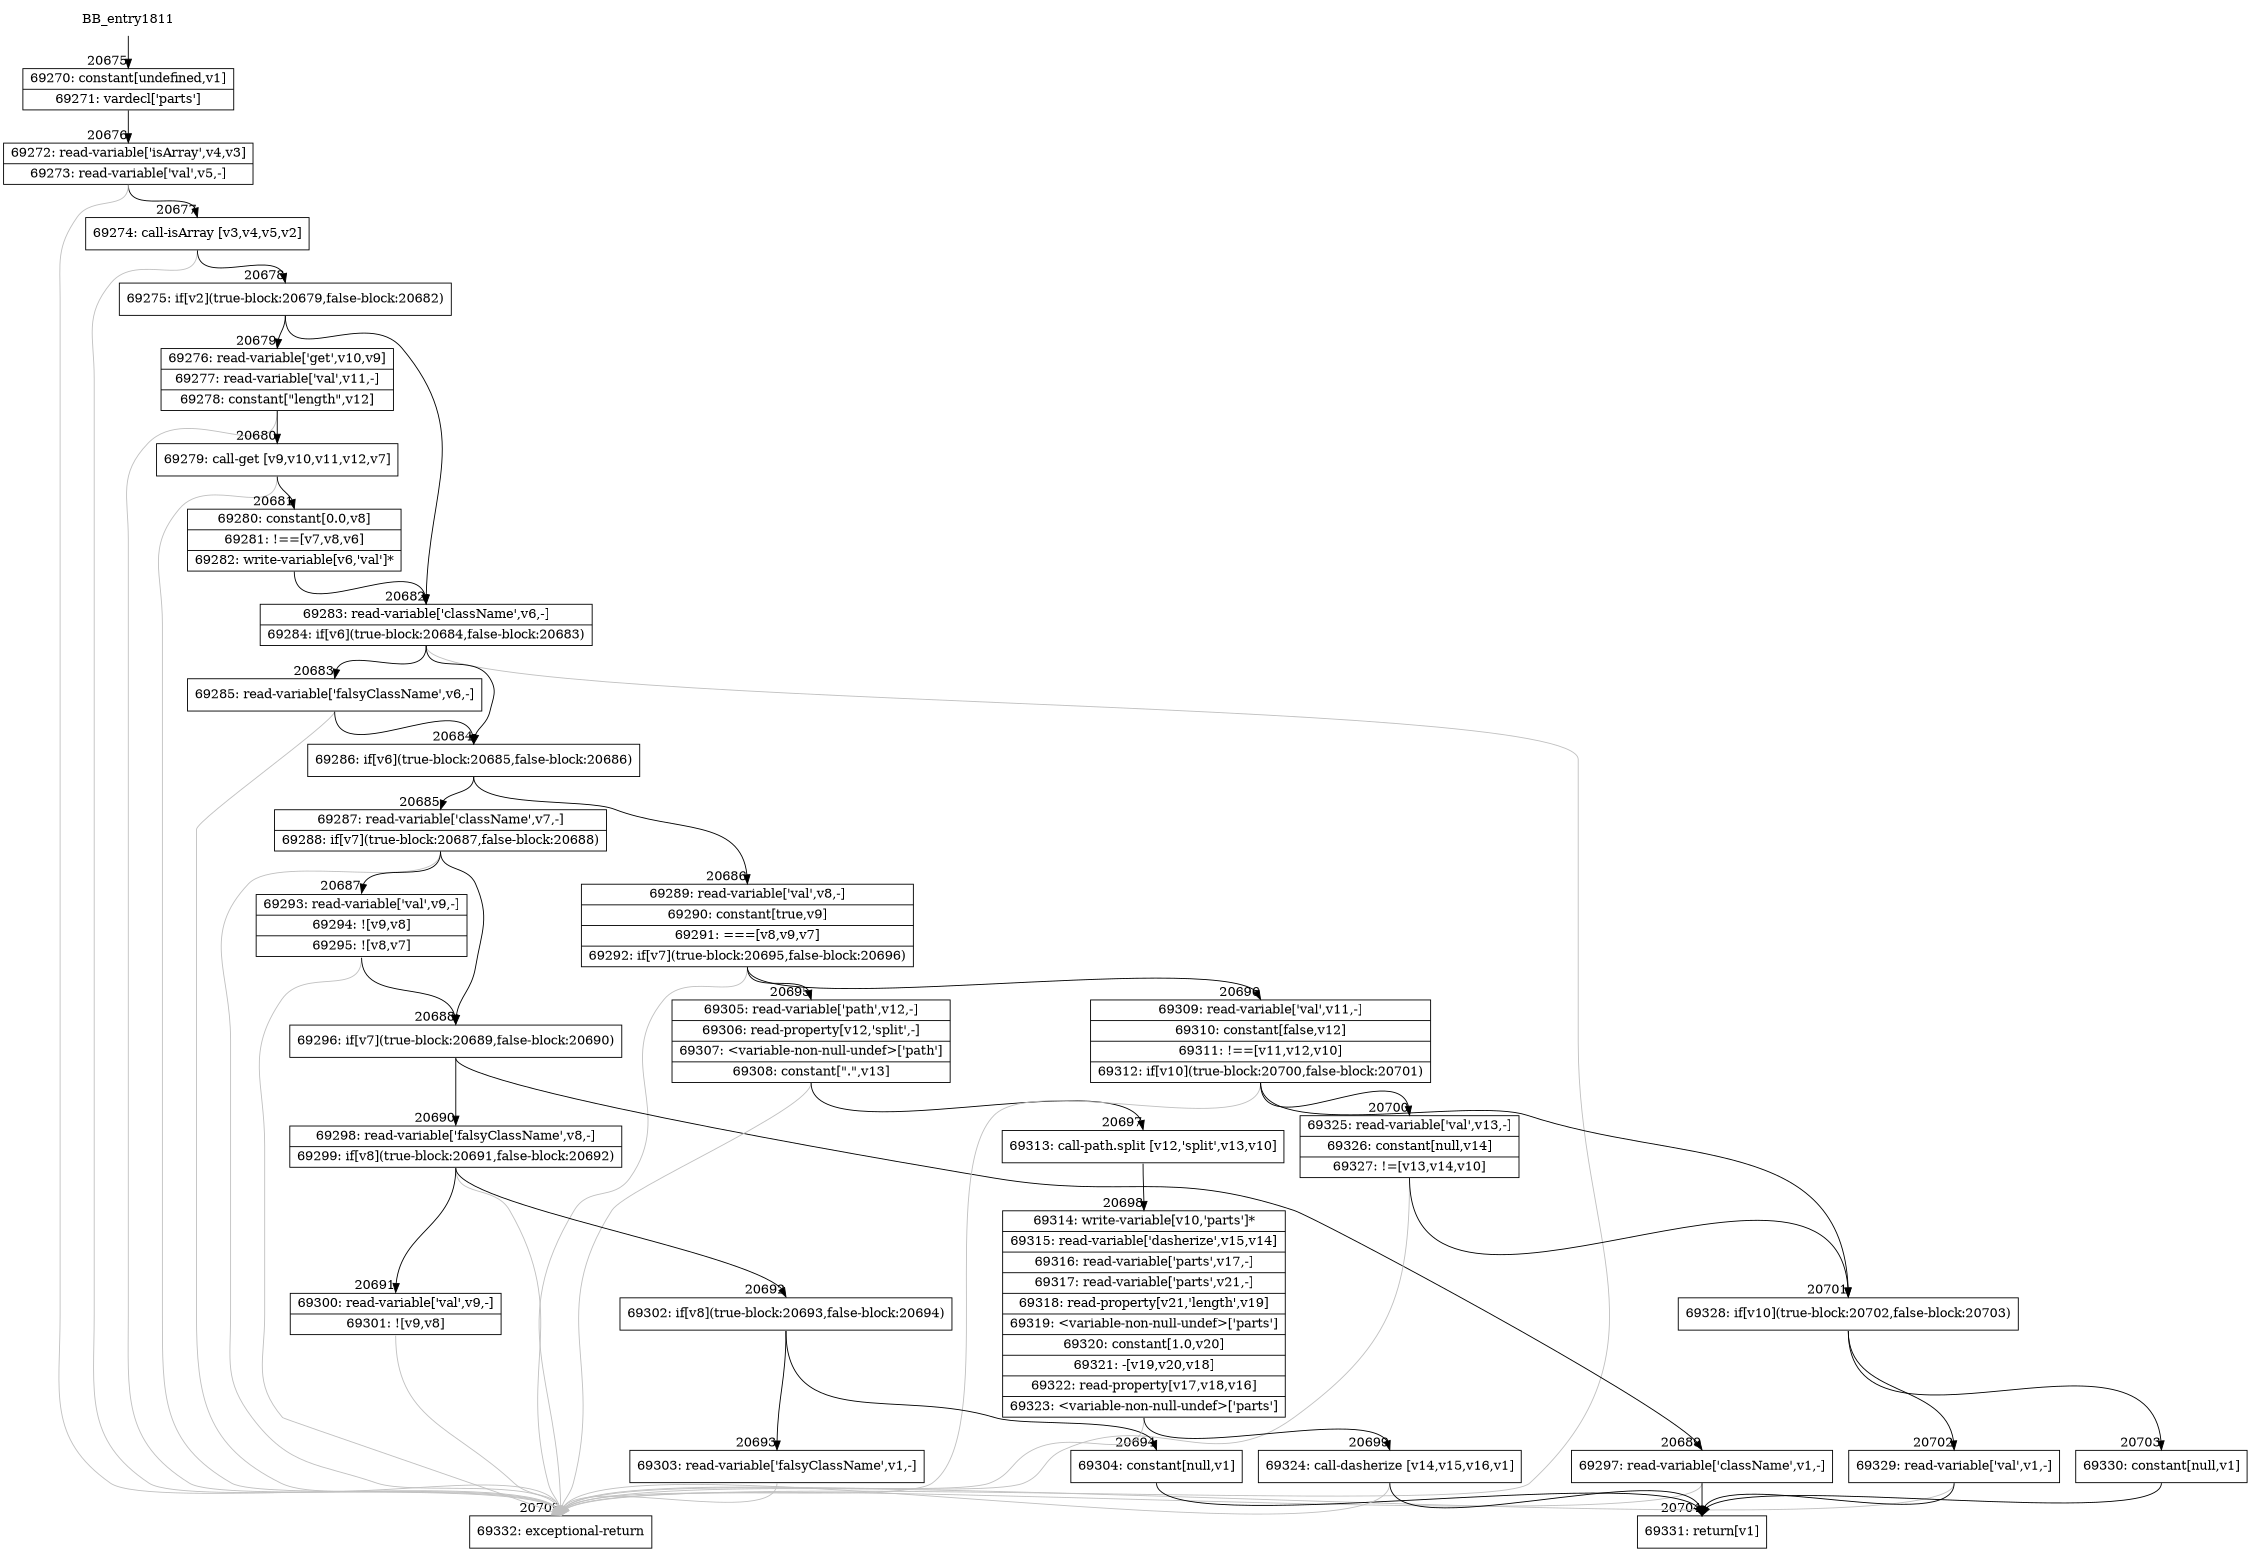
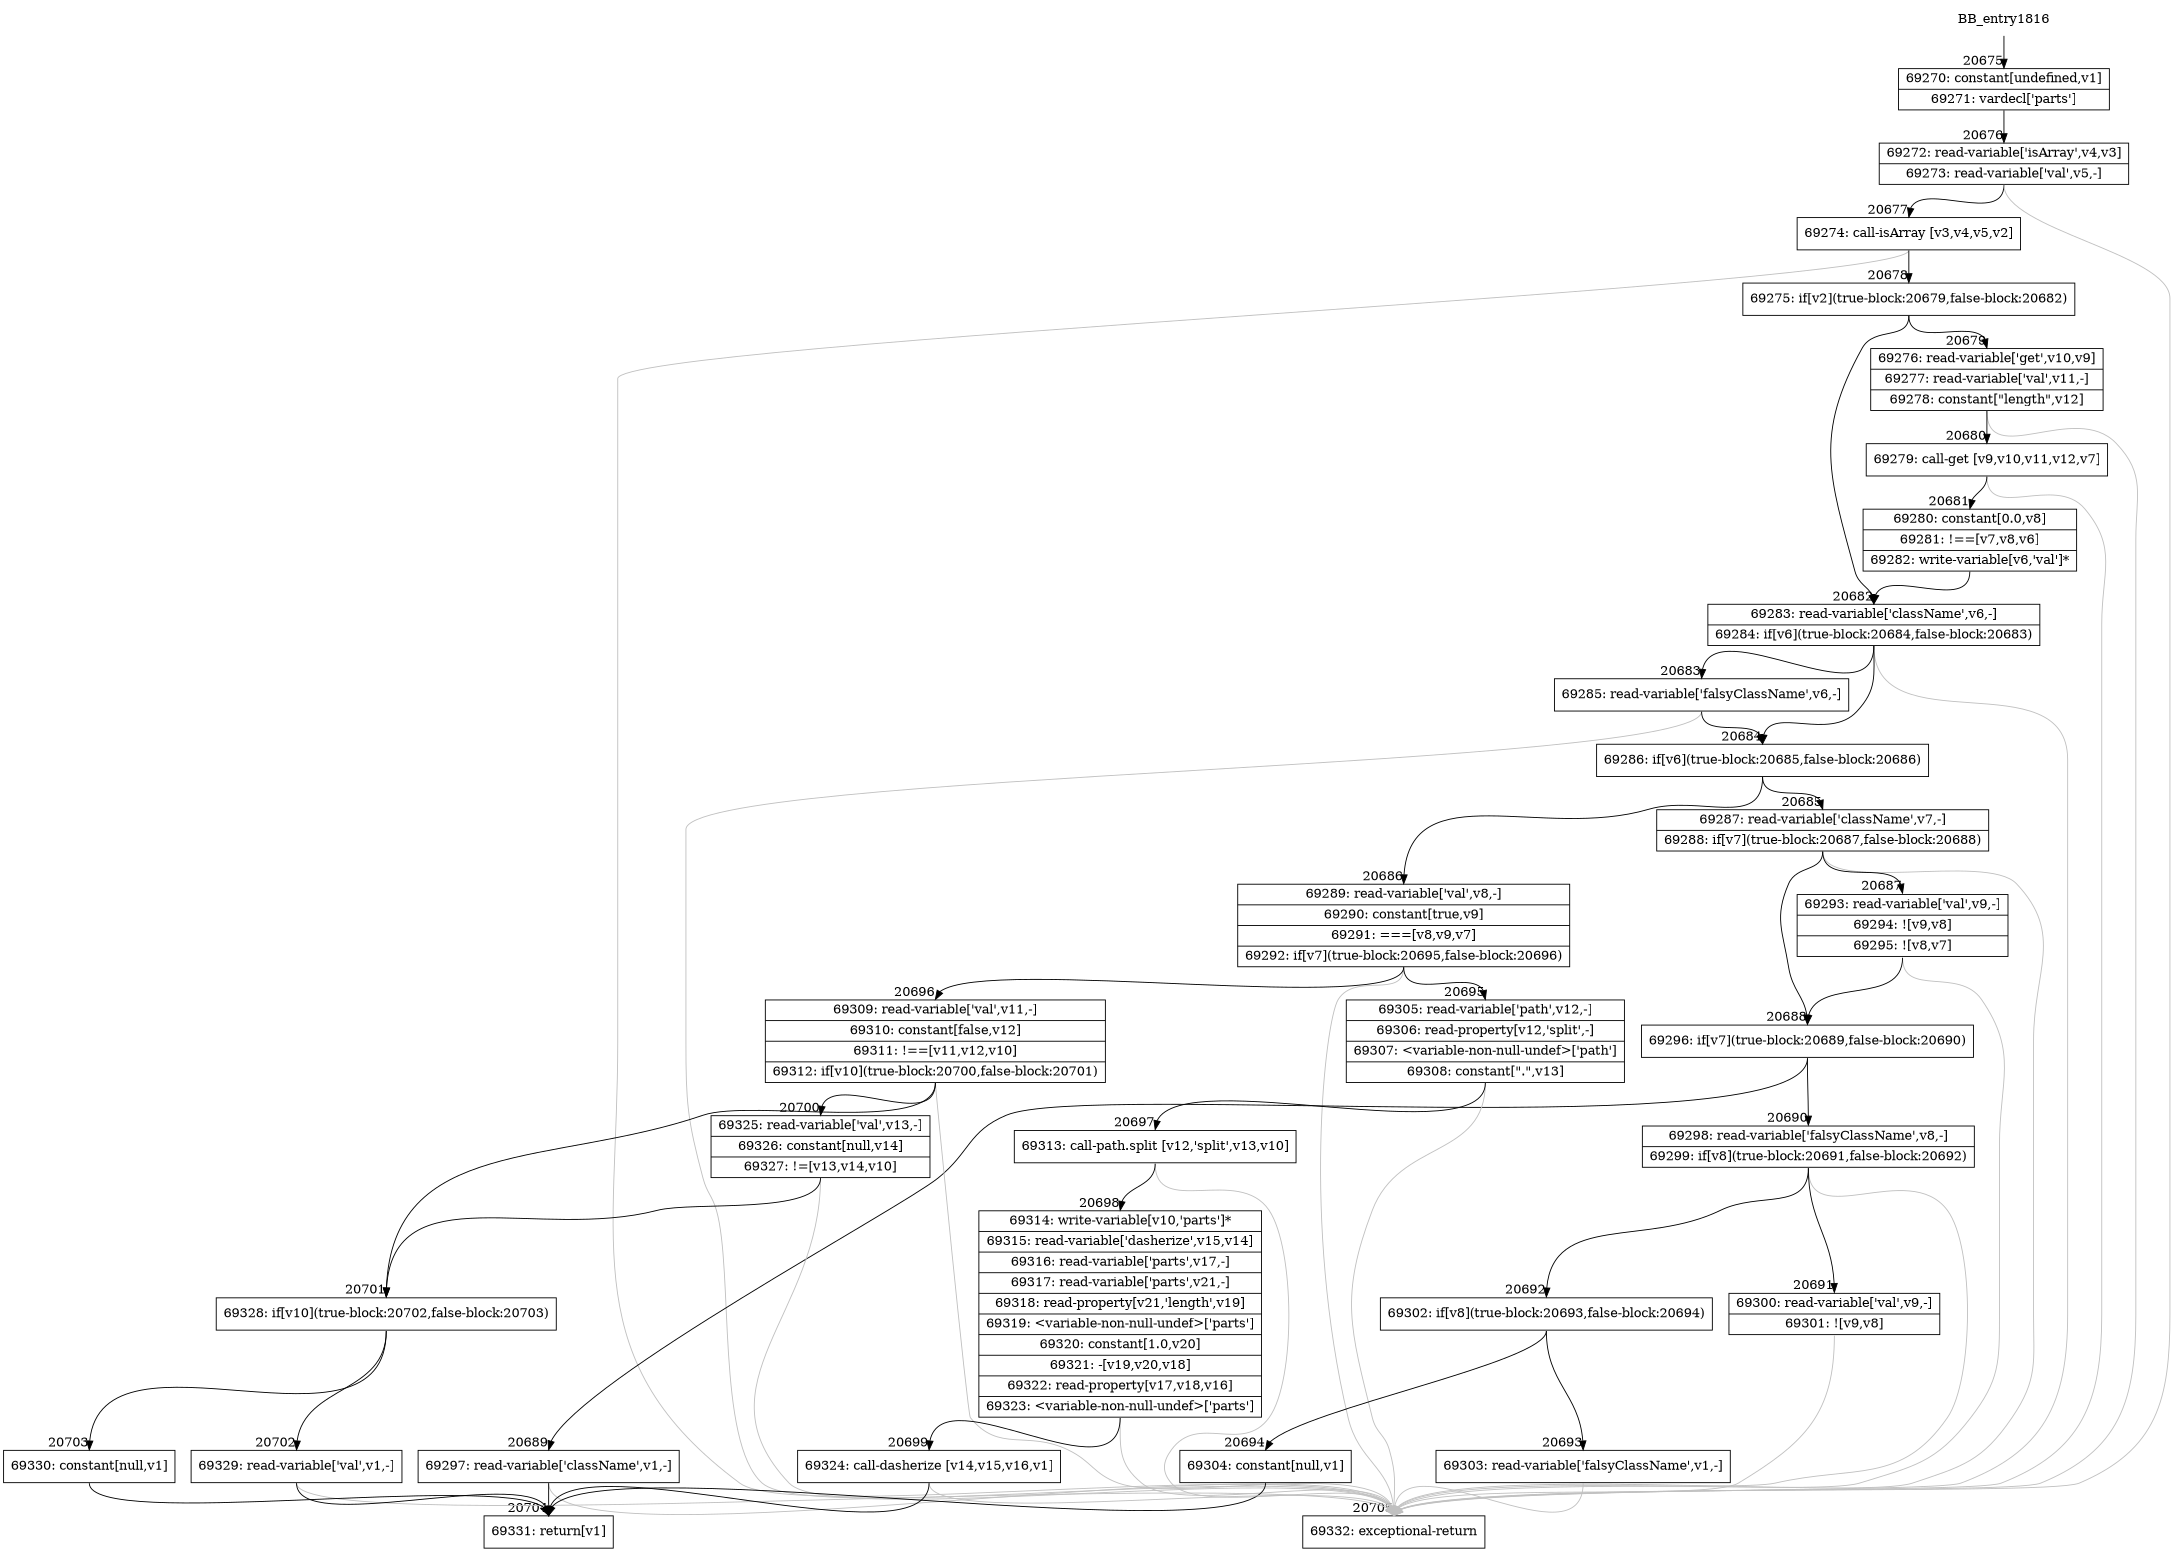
(128, 20) -> (2004, 20)
none -> (1261, 1425)
